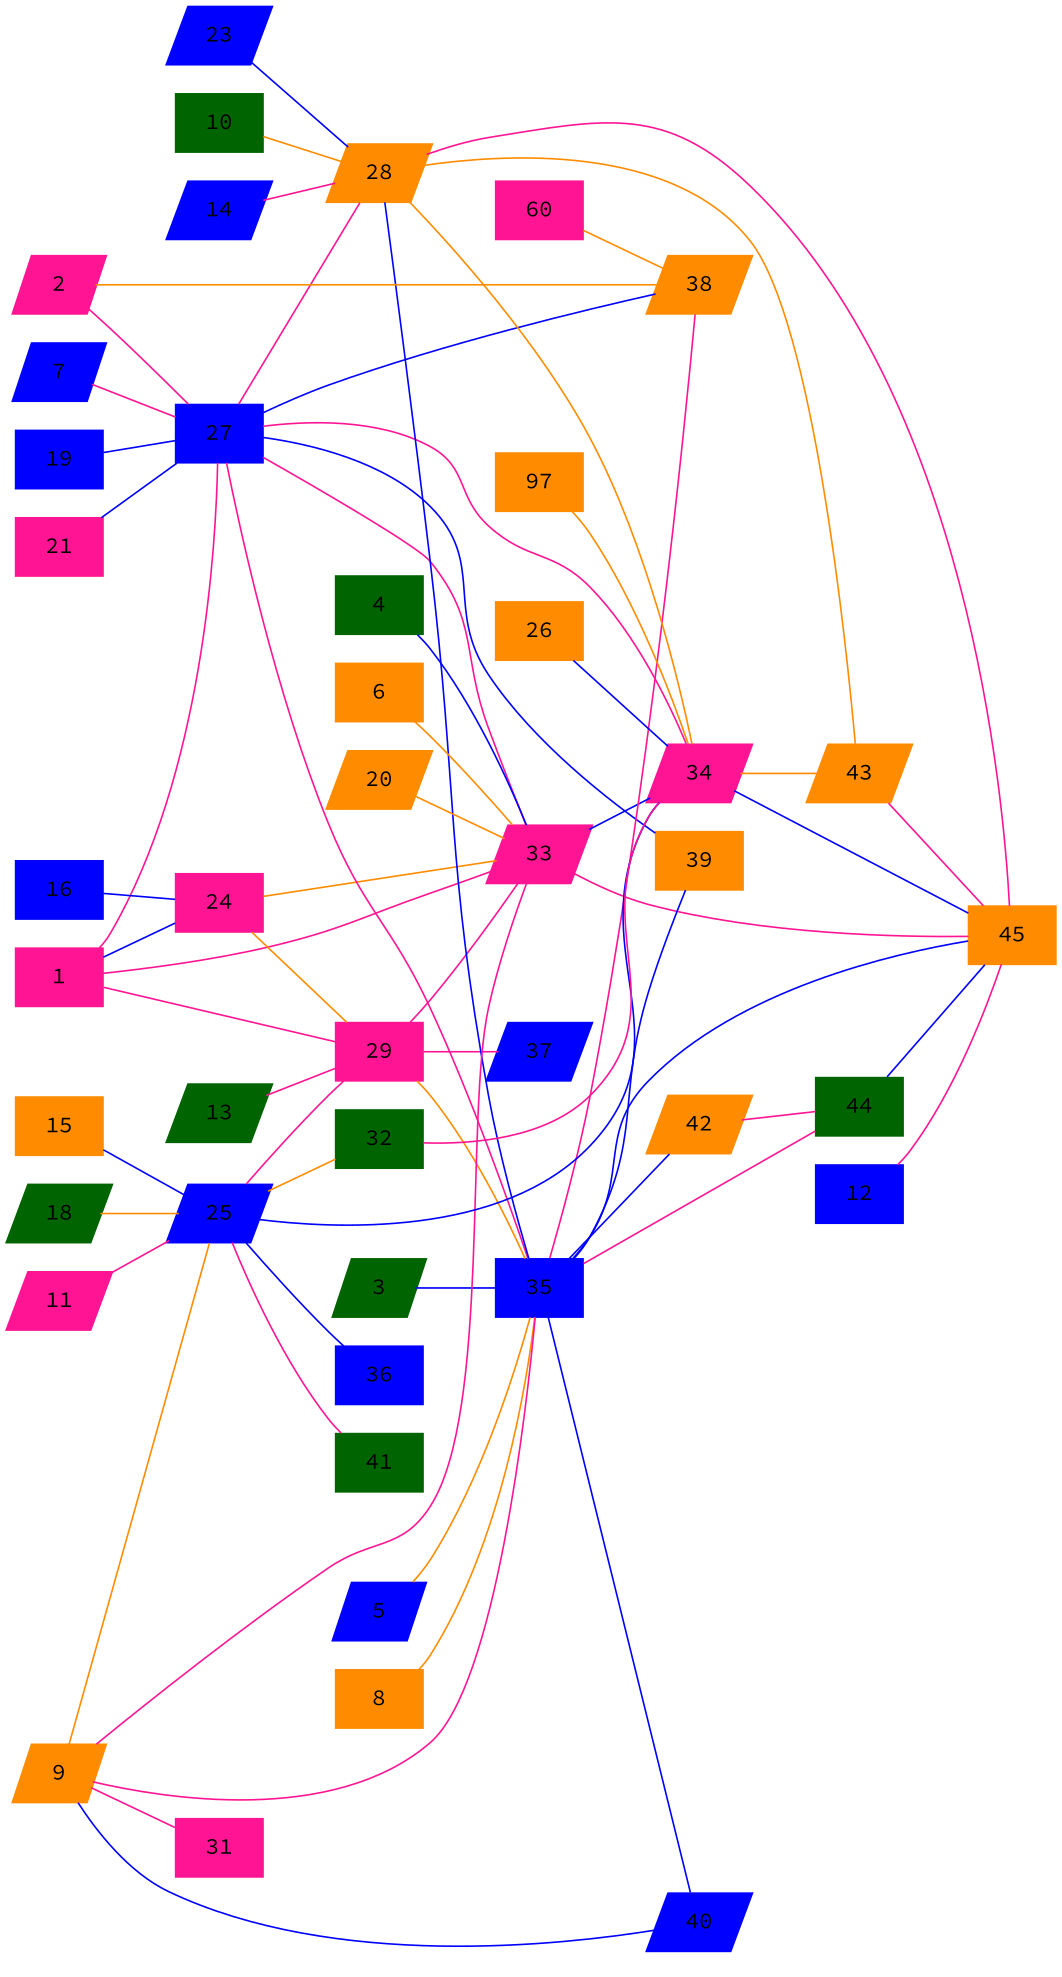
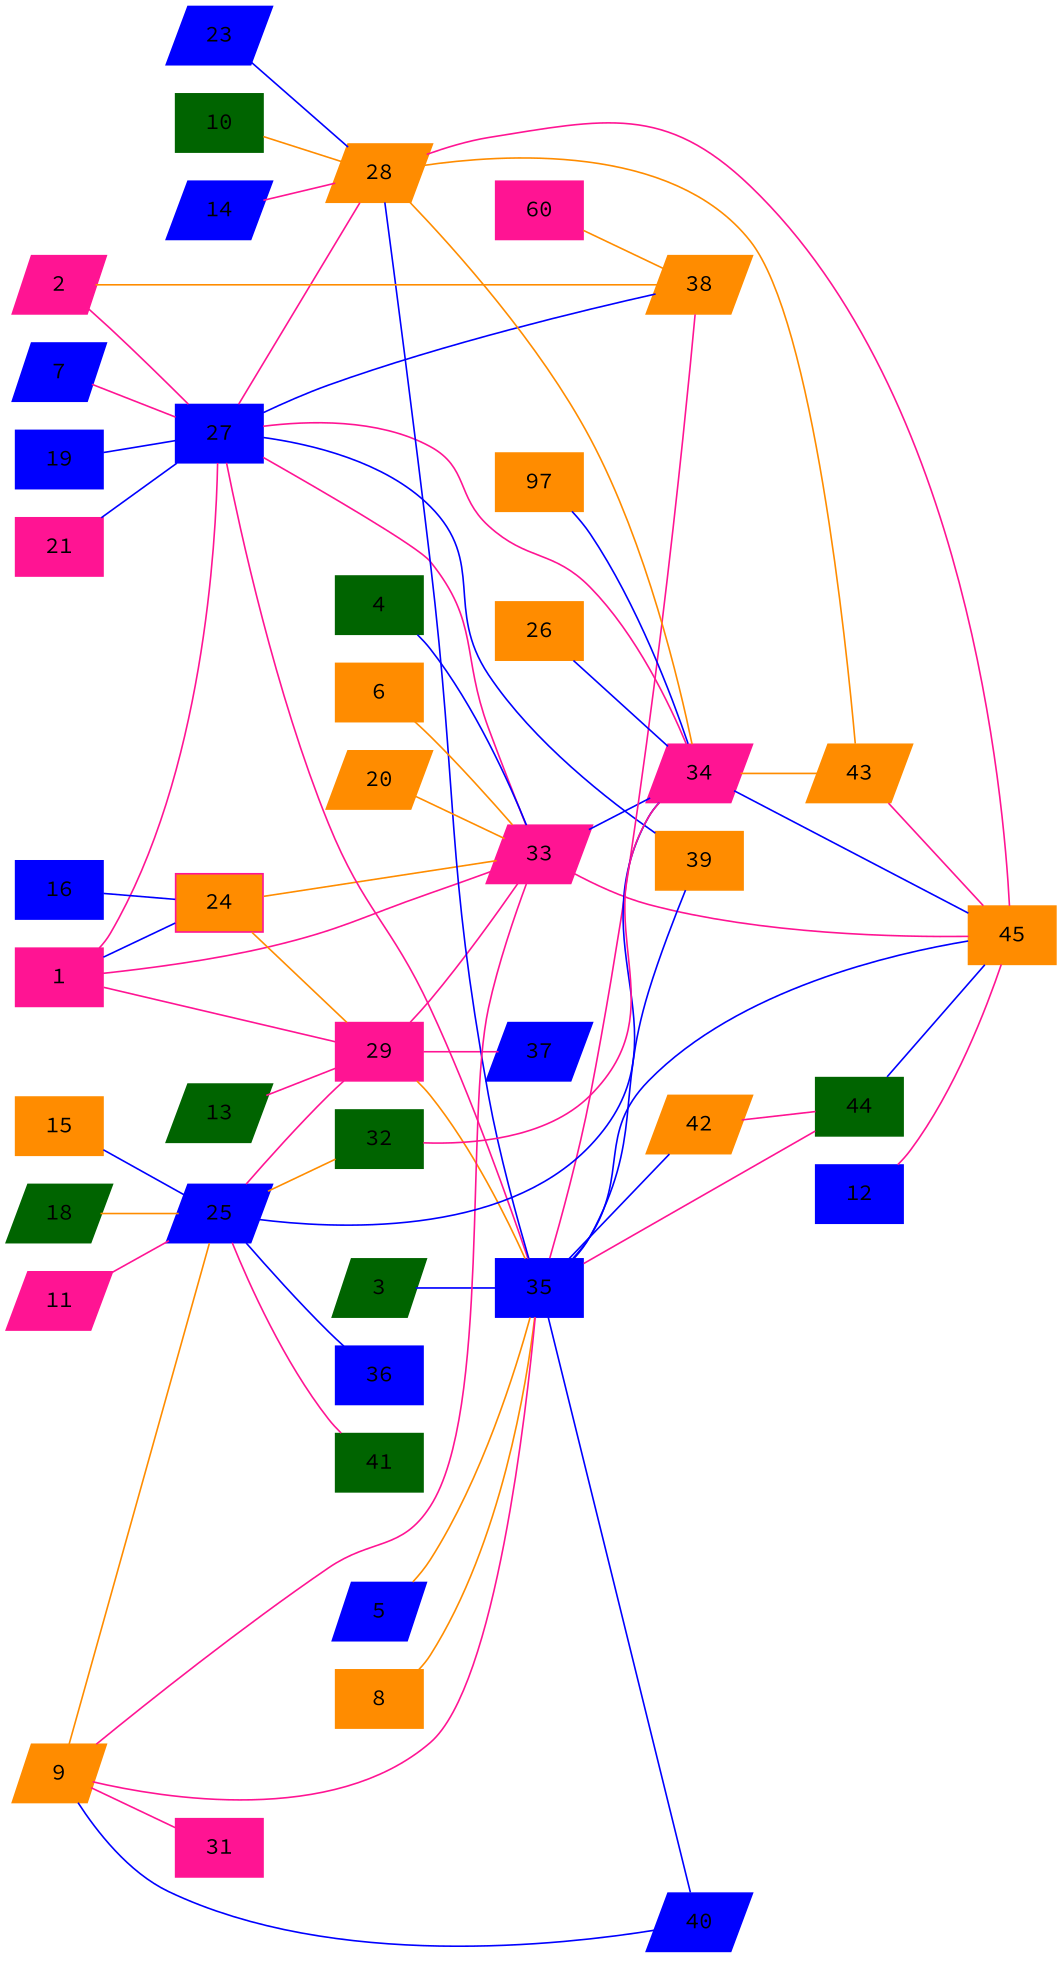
(639, 623) -> (639, 623)
(219, 903) -> (219, 903)
